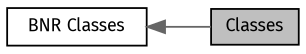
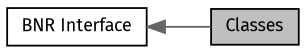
(77, 27) -> (77, 27)
